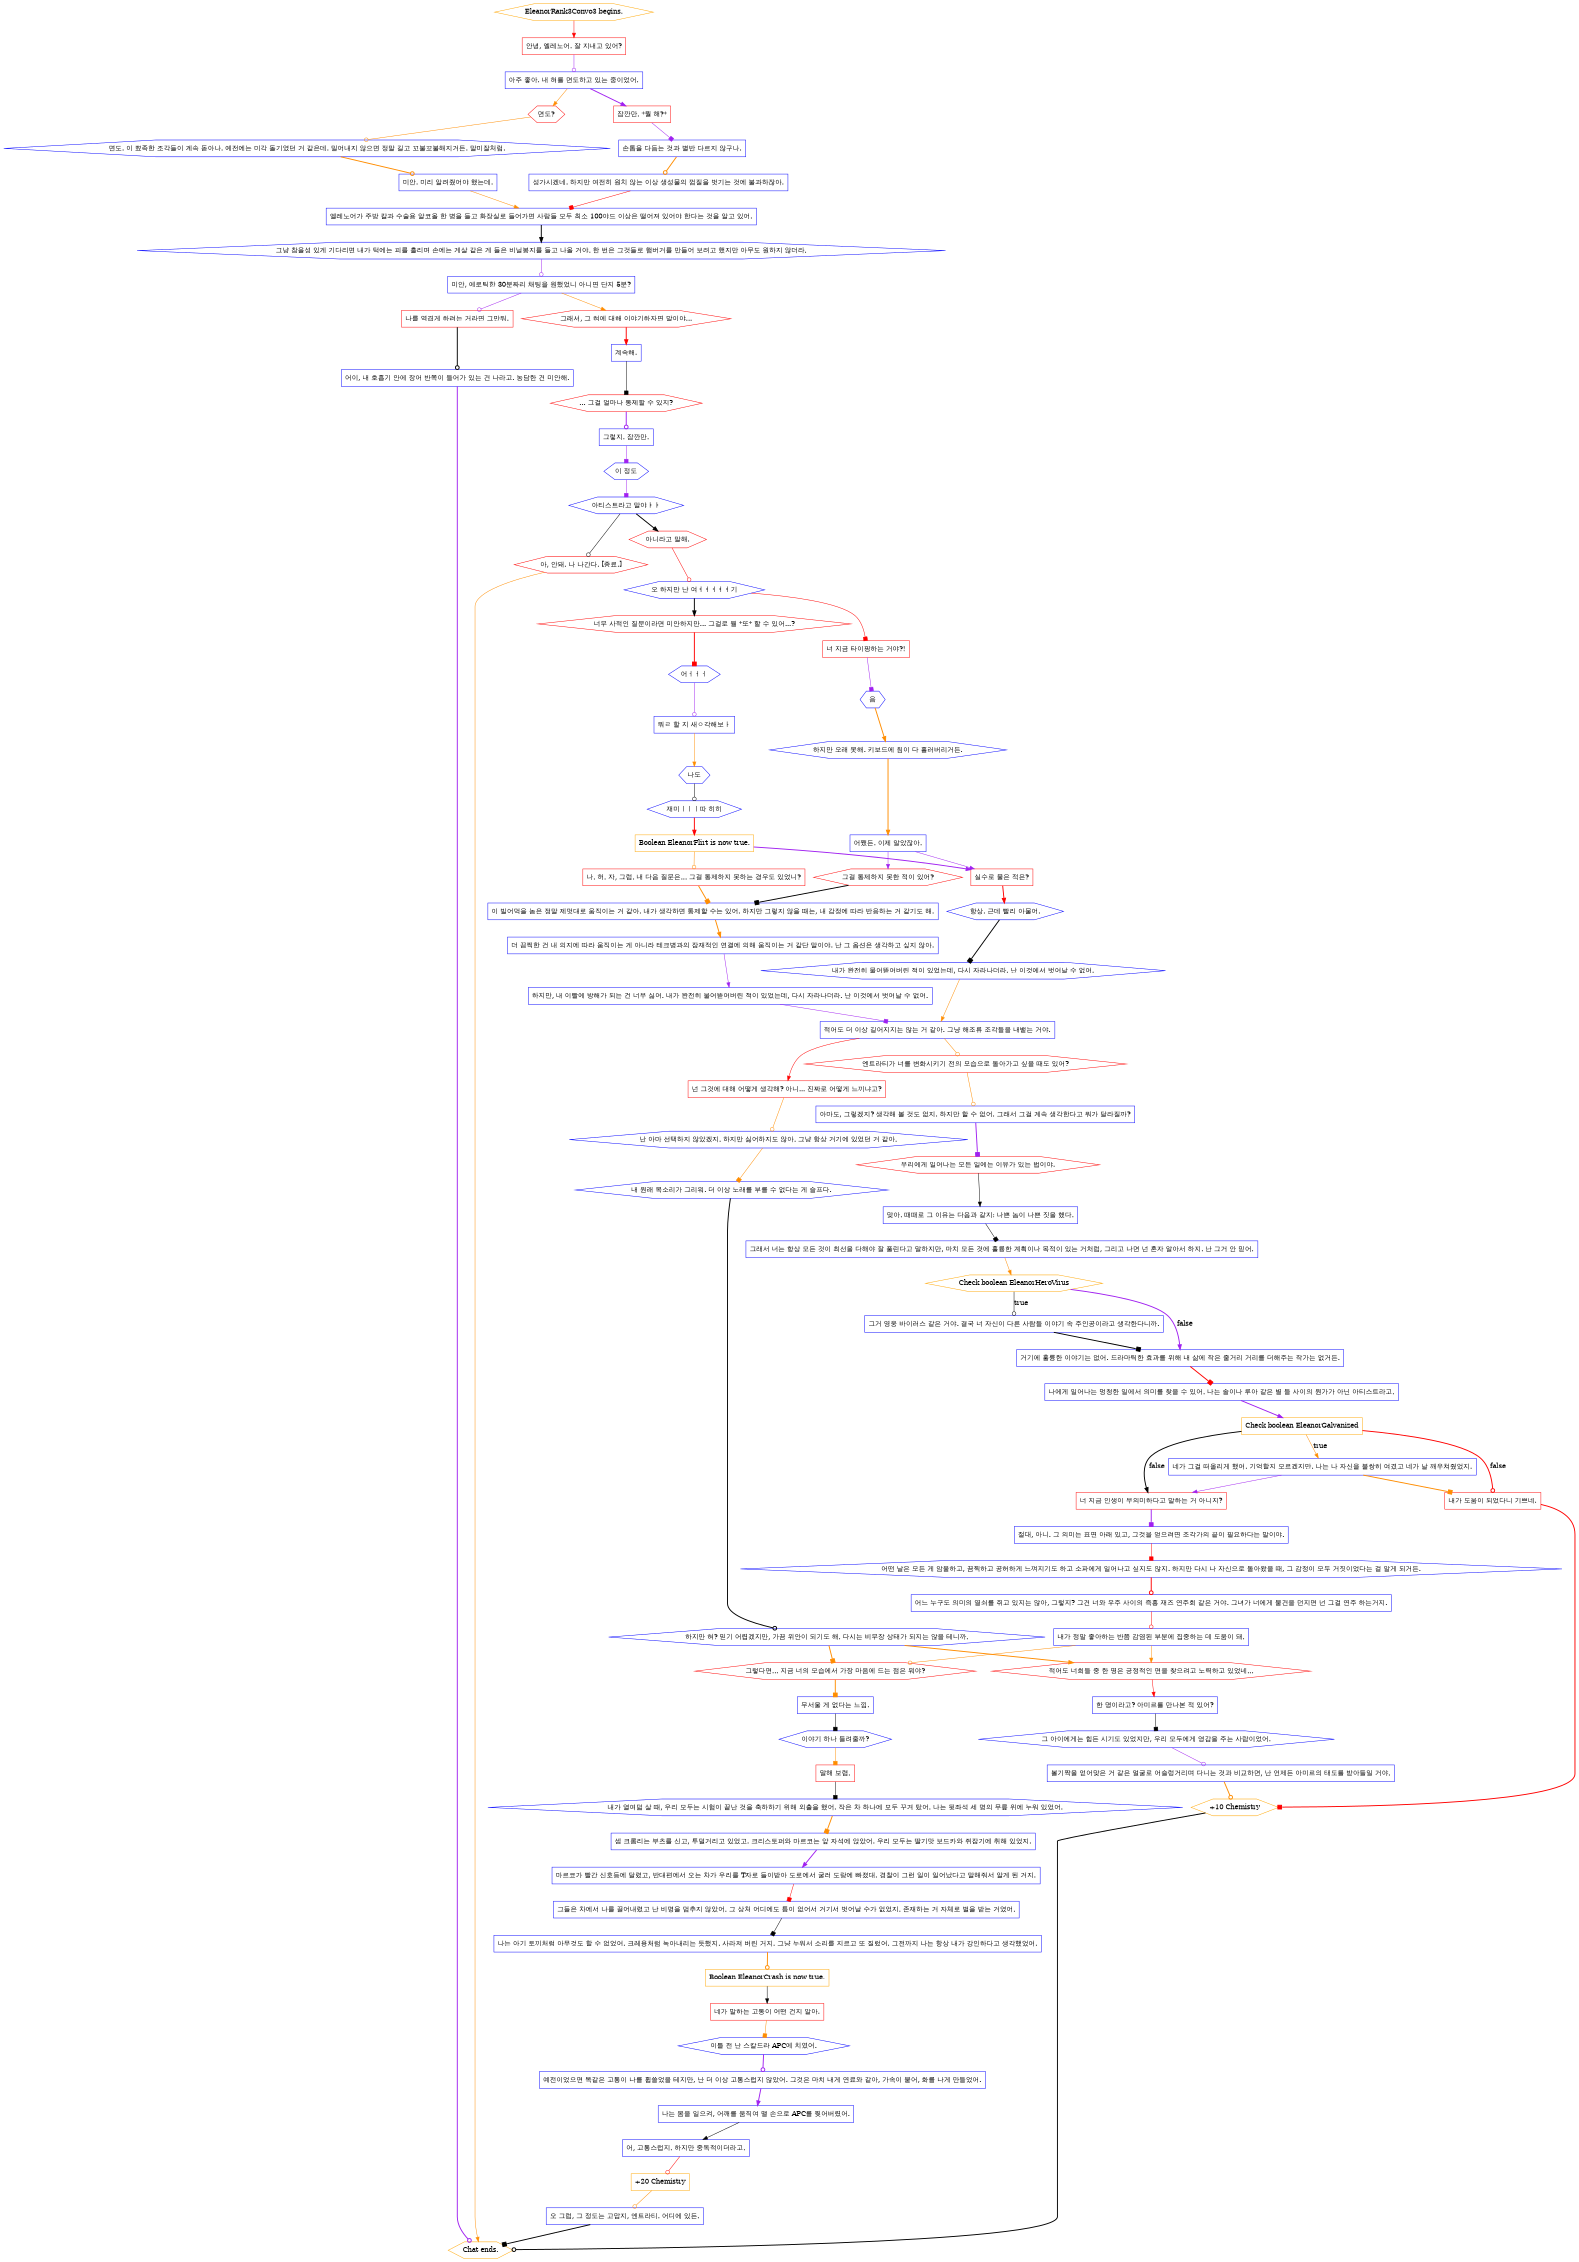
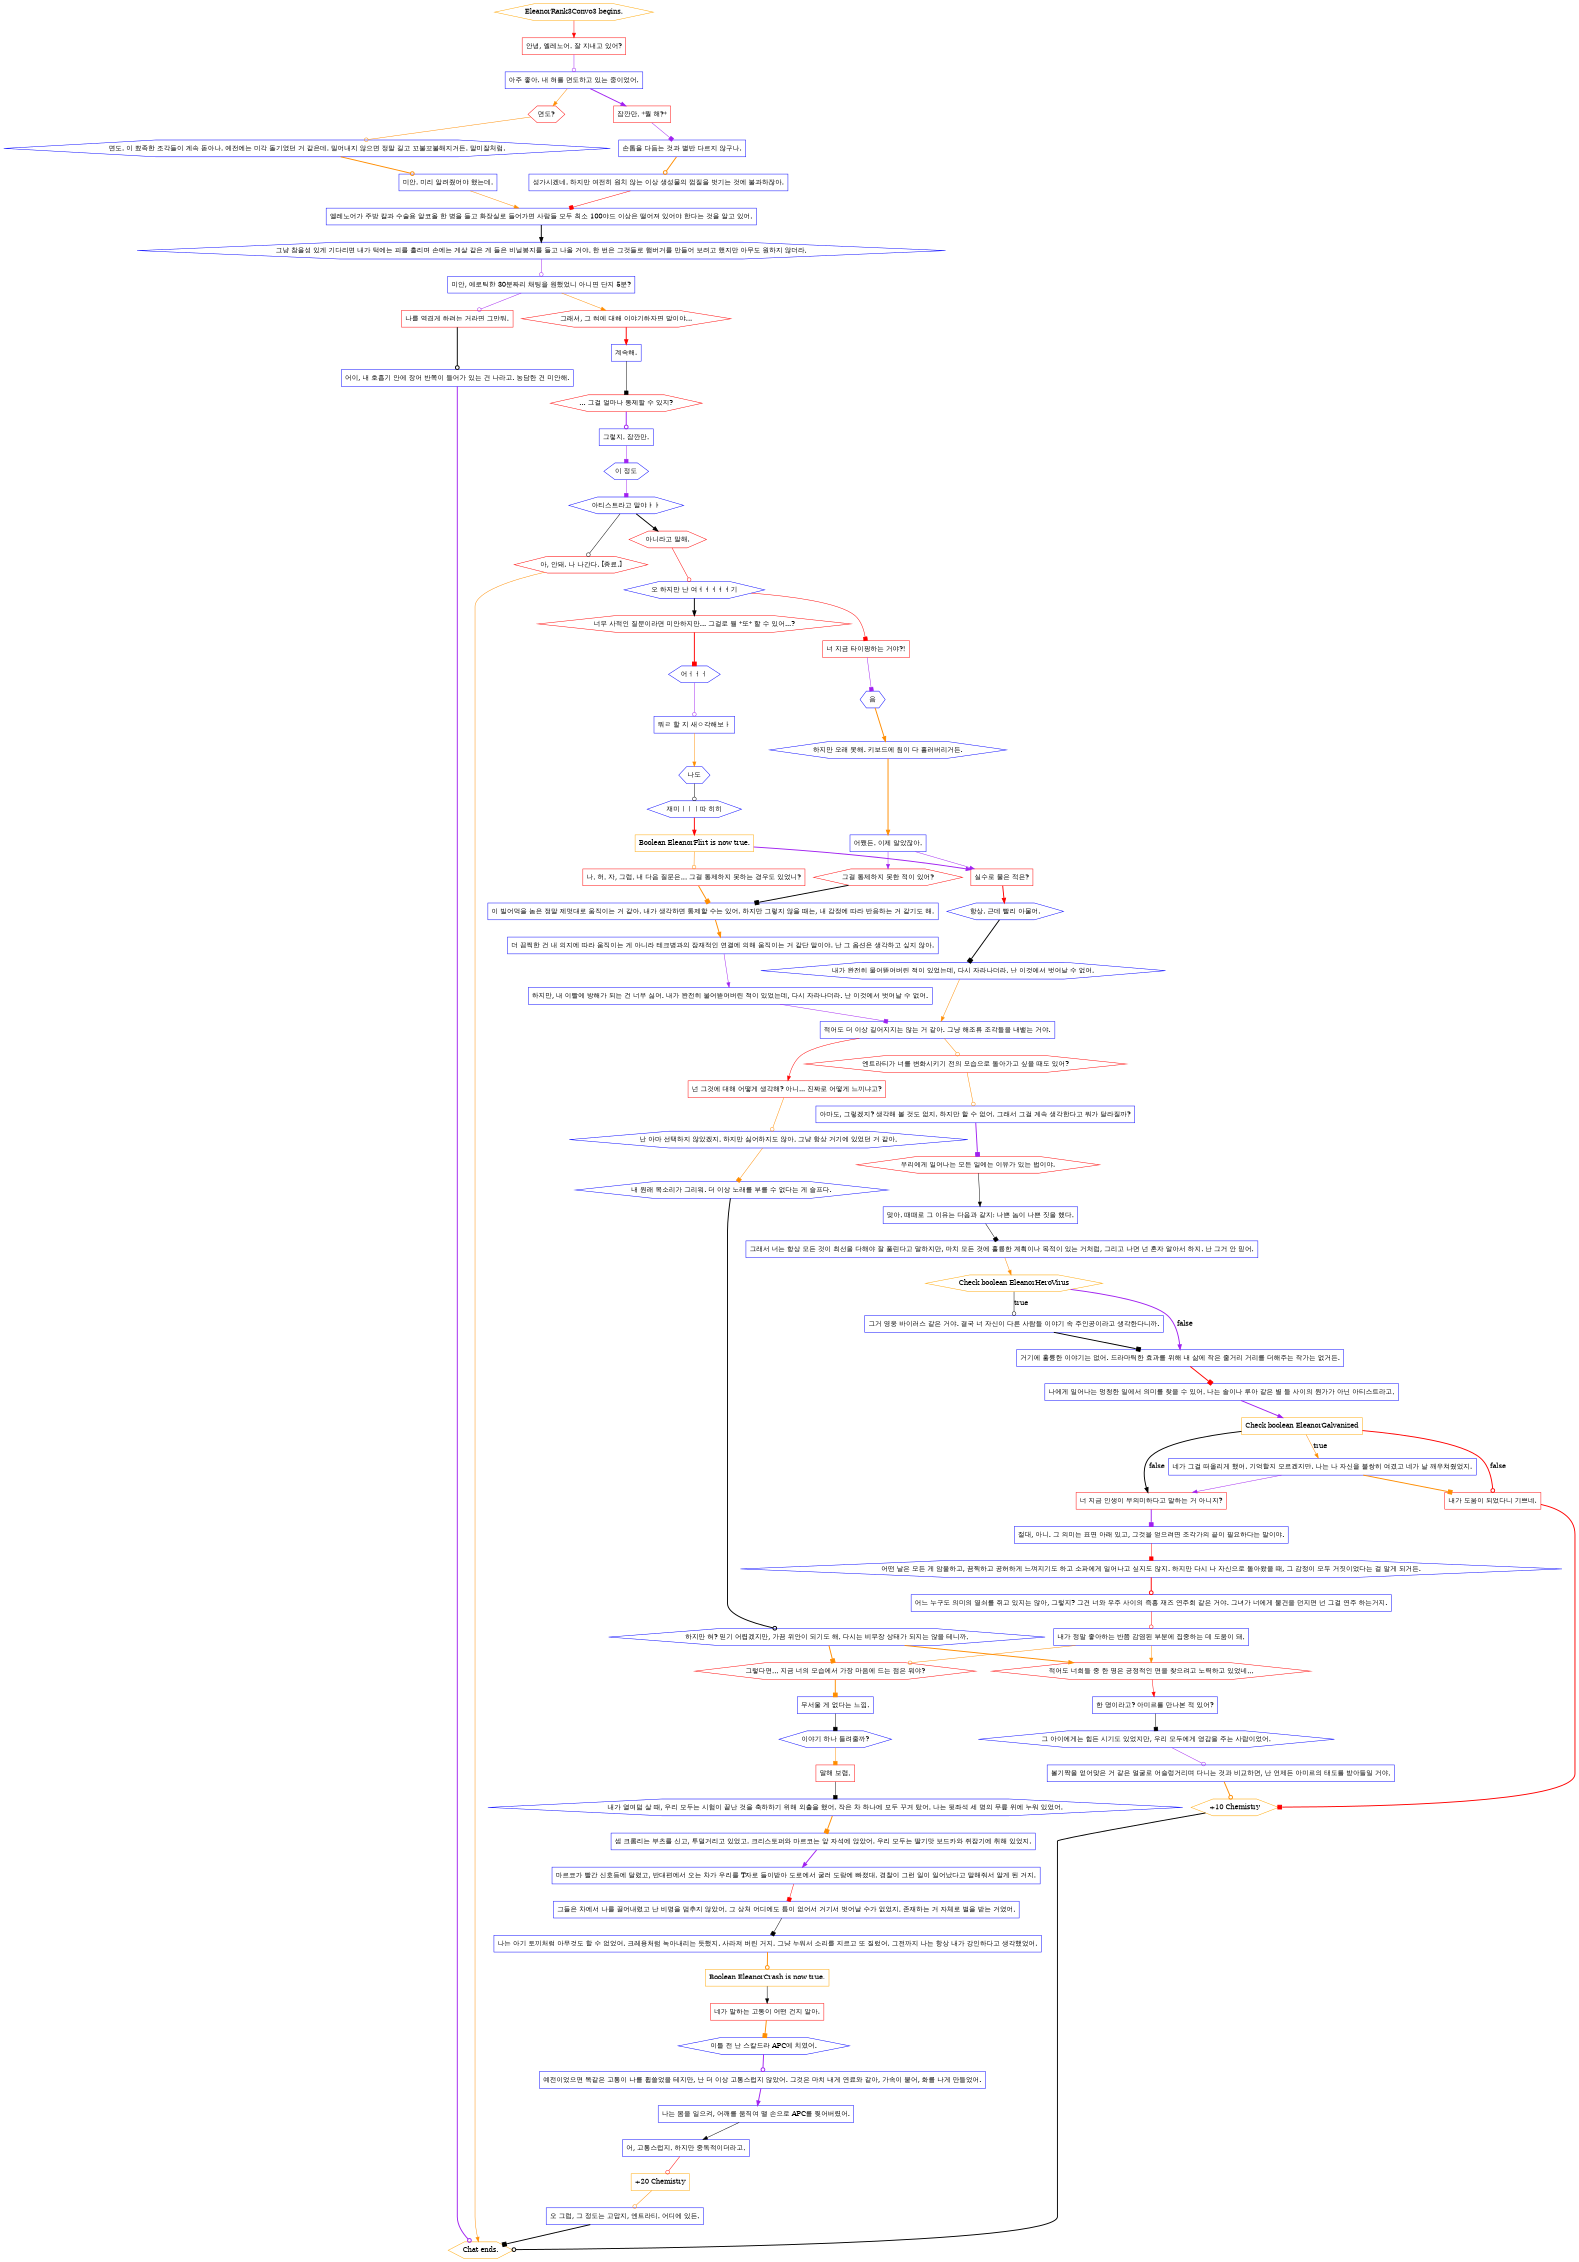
(766, 2027) -> (766, 2027)
